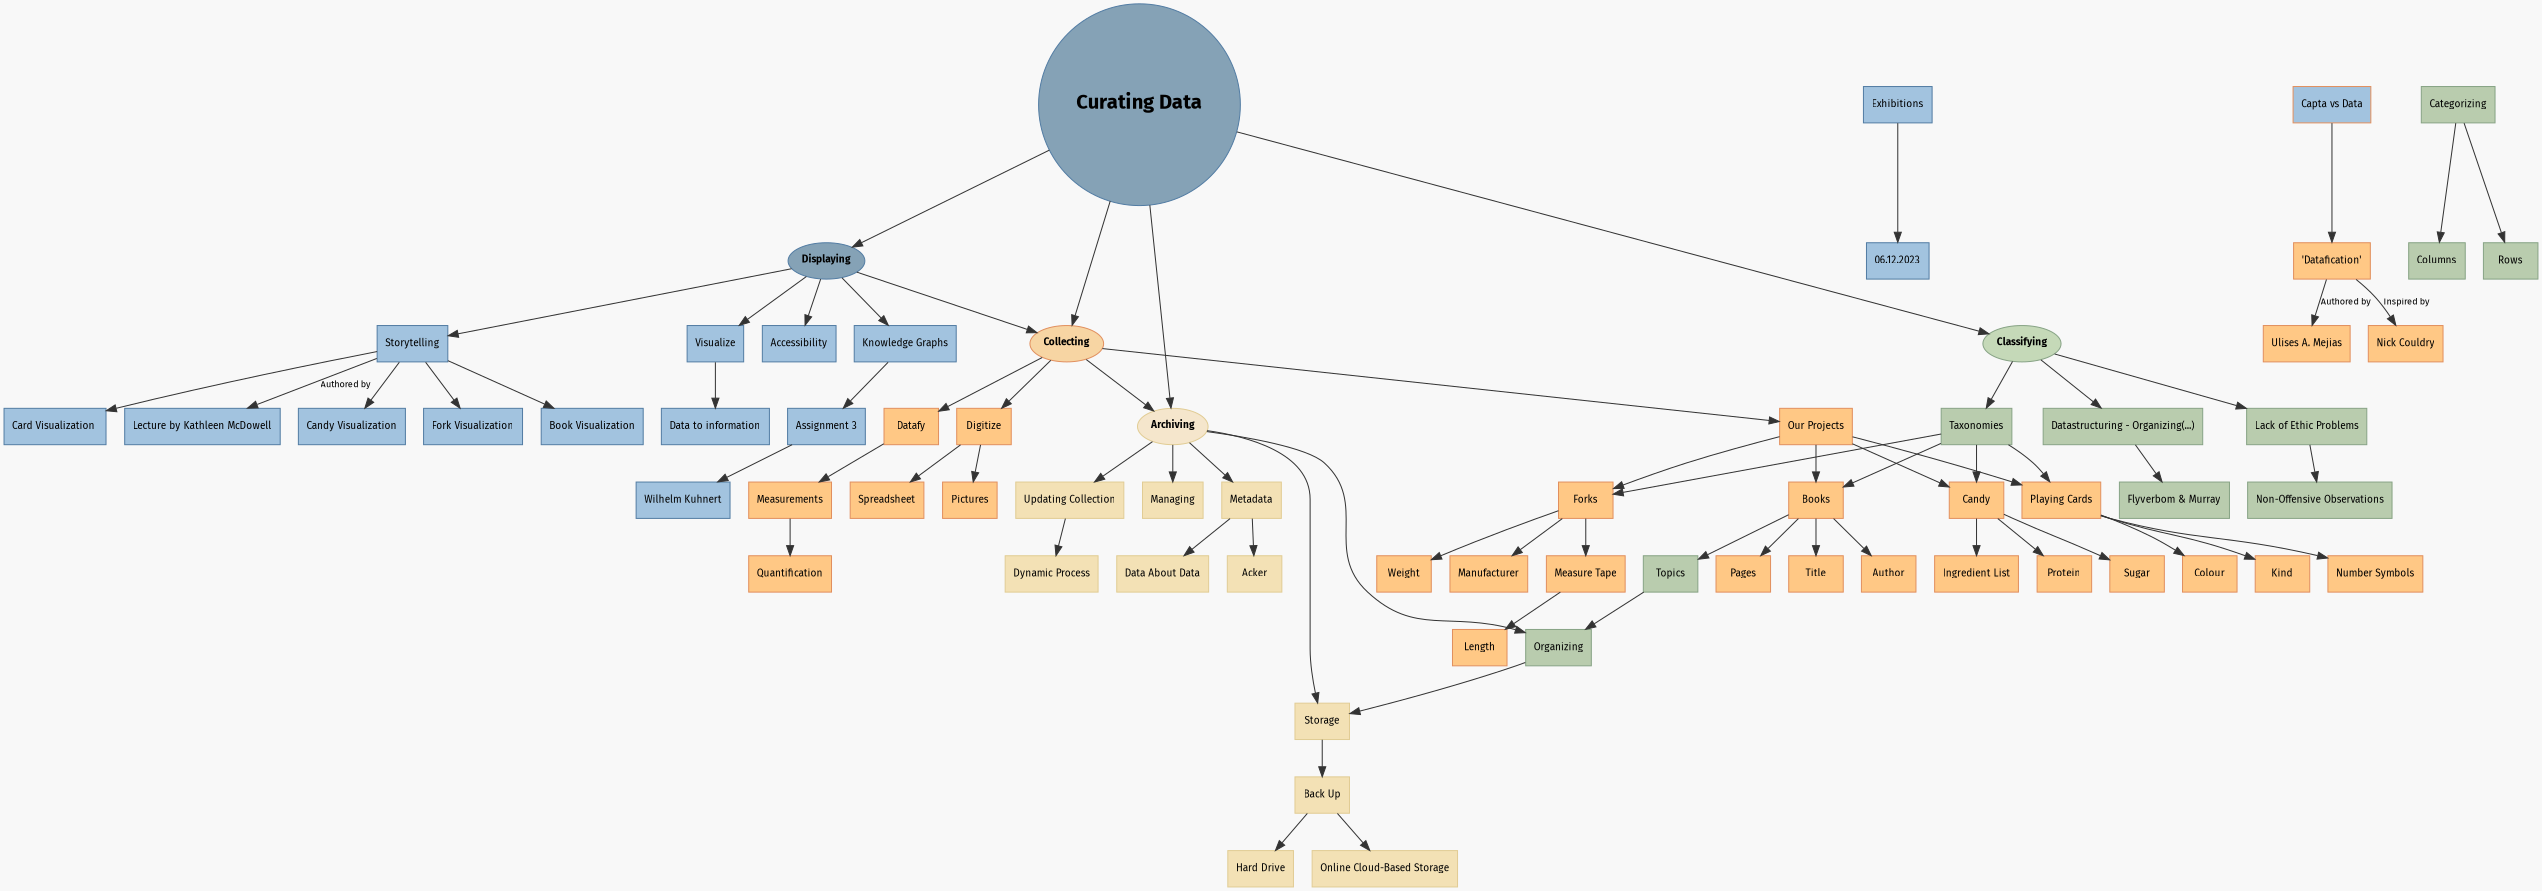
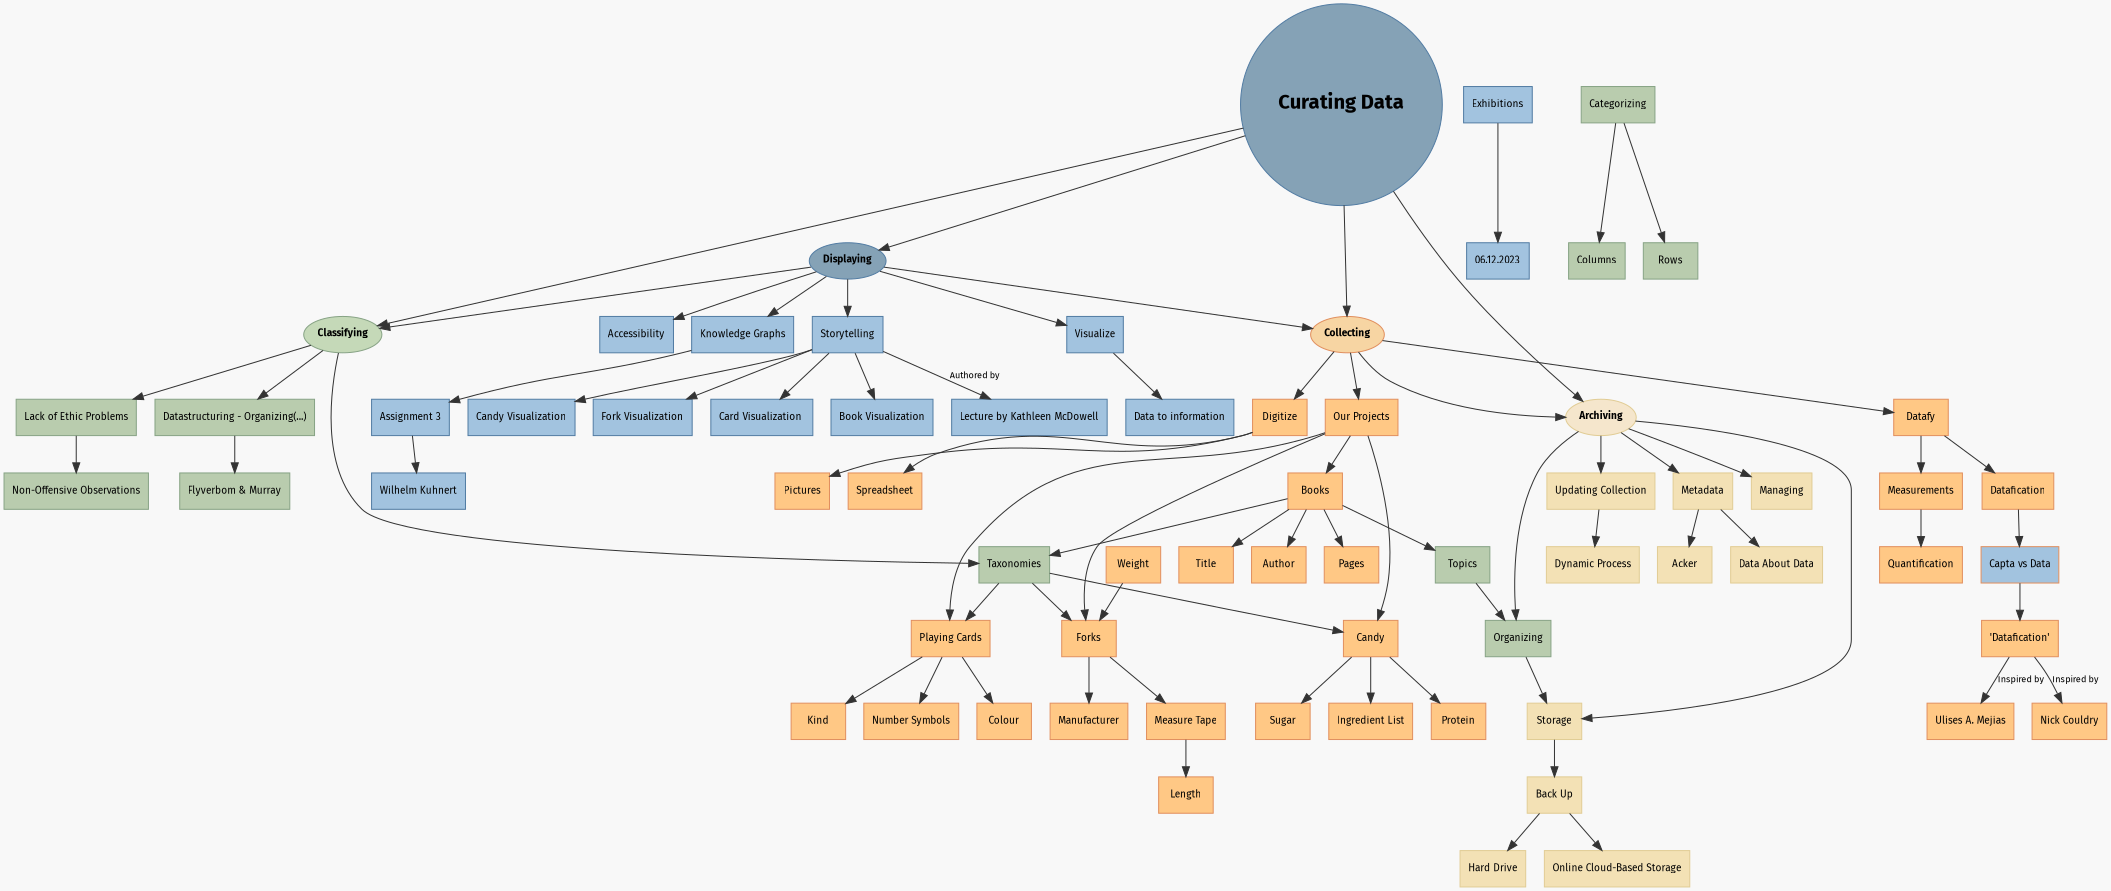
none -> (600, 297)
(2346, 302) -> (2021, 680)
(1906, 459) -> (1174, 526)
none -> (2018, 491)
(1499, 532) -> (1114, 597)
